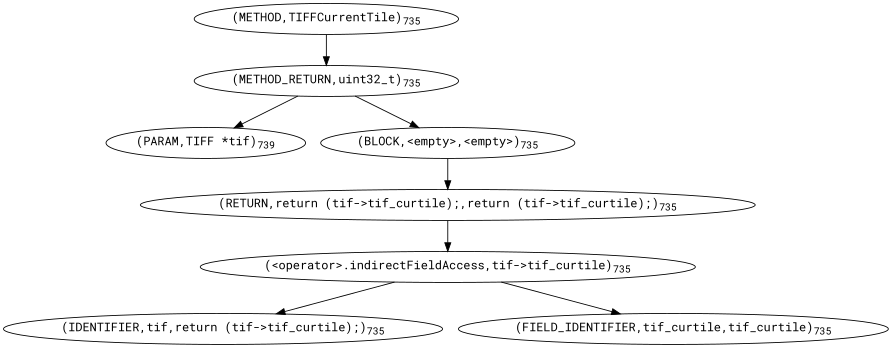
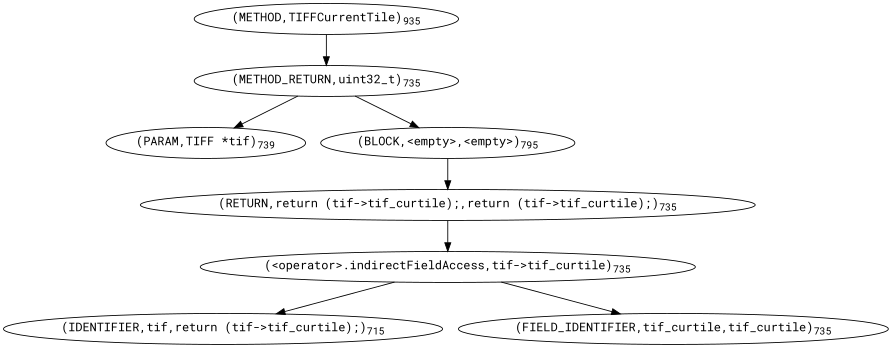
(412, 18) -> (412, 18)
(530, 142) -> (530, 142)
(376, 328) -> (376, 328)
